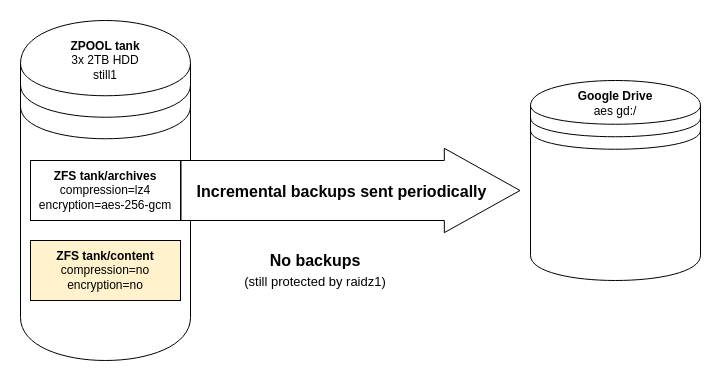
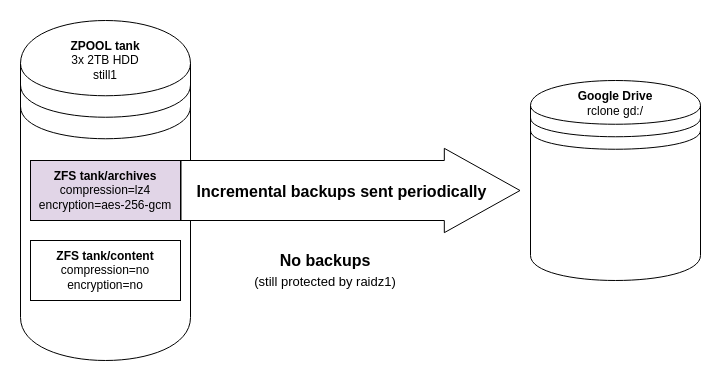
(616, 104) -> (616, 104)
(106, 191) -> (106, 191)
(106, 271) -> (106, 271)
(316, 271) -> (326, 271)
